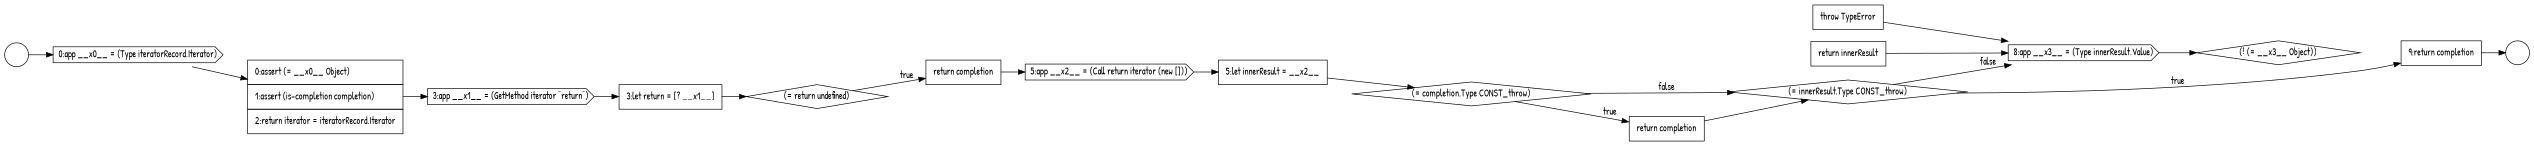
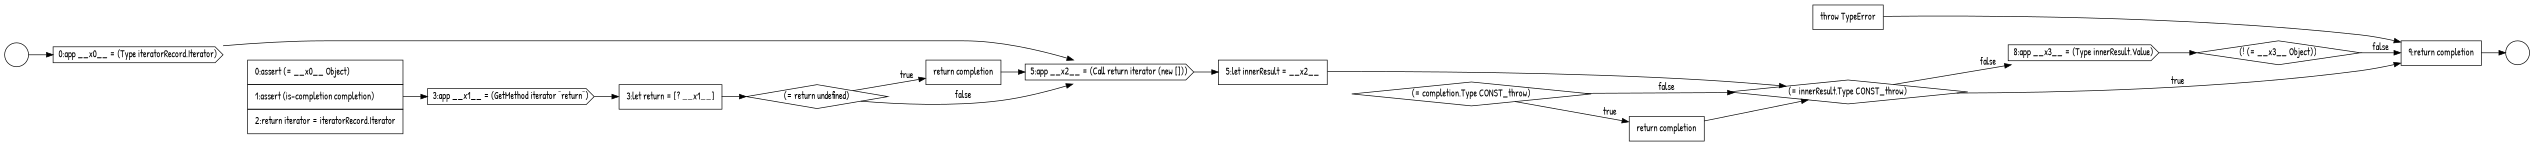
(1942, 31) -> (2139, 20)
(1848, 53) -> none
none -> (2377, 53)
(216, 72) -> (646, 41)
(1367, 82) -> (1554, 74)
none -> (964, 104)
